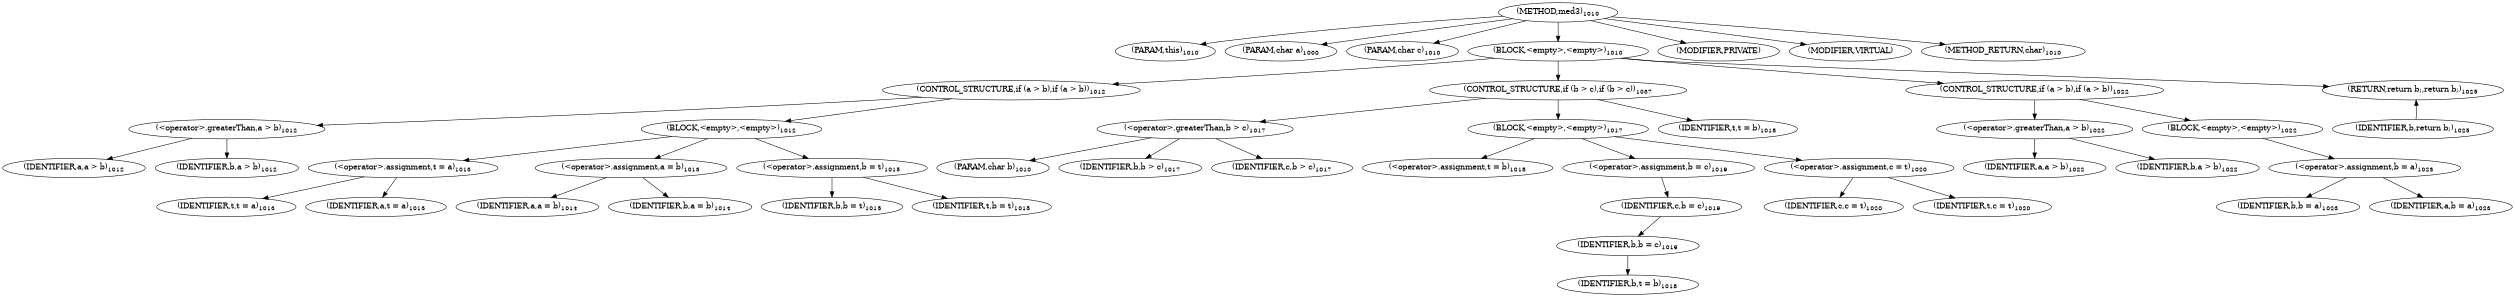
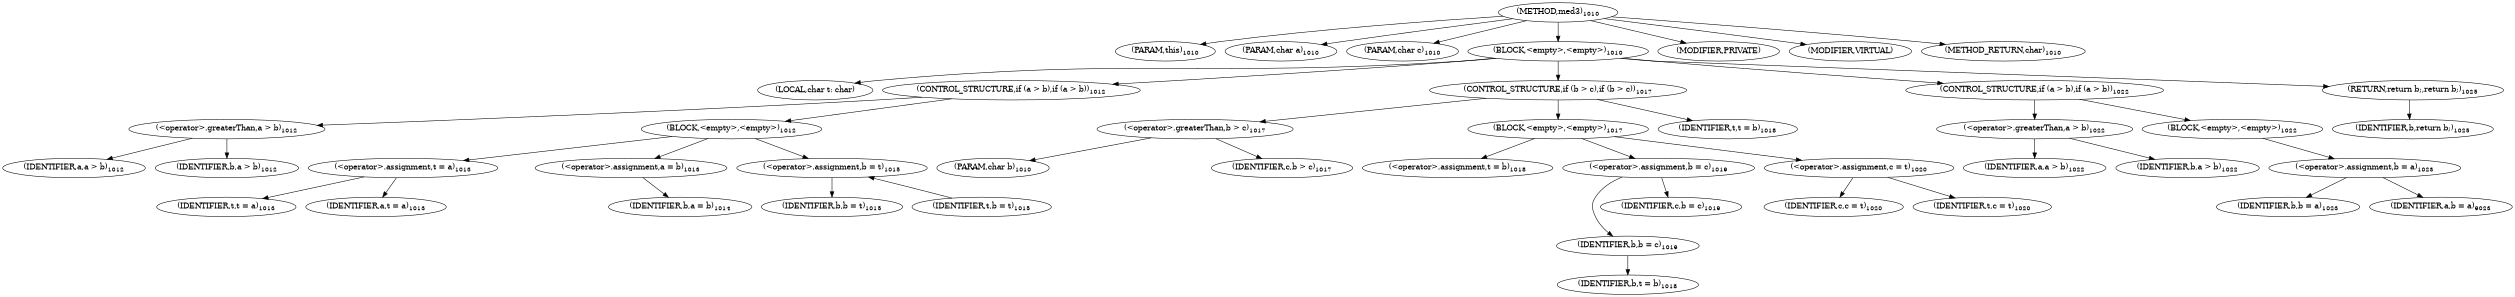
(1311, 51) -> (1311, 51)
(1644, 89) -> (1644, 89)
none -> (815, 90)
(2417, 112) -> (2409, 107)
(1130, 168) -> none
(903, 187) -> (913, 188)
(2483, 206) -> (2483, 206)
(527, 207) -> none
(1652, 225) -> (1594, 200)
